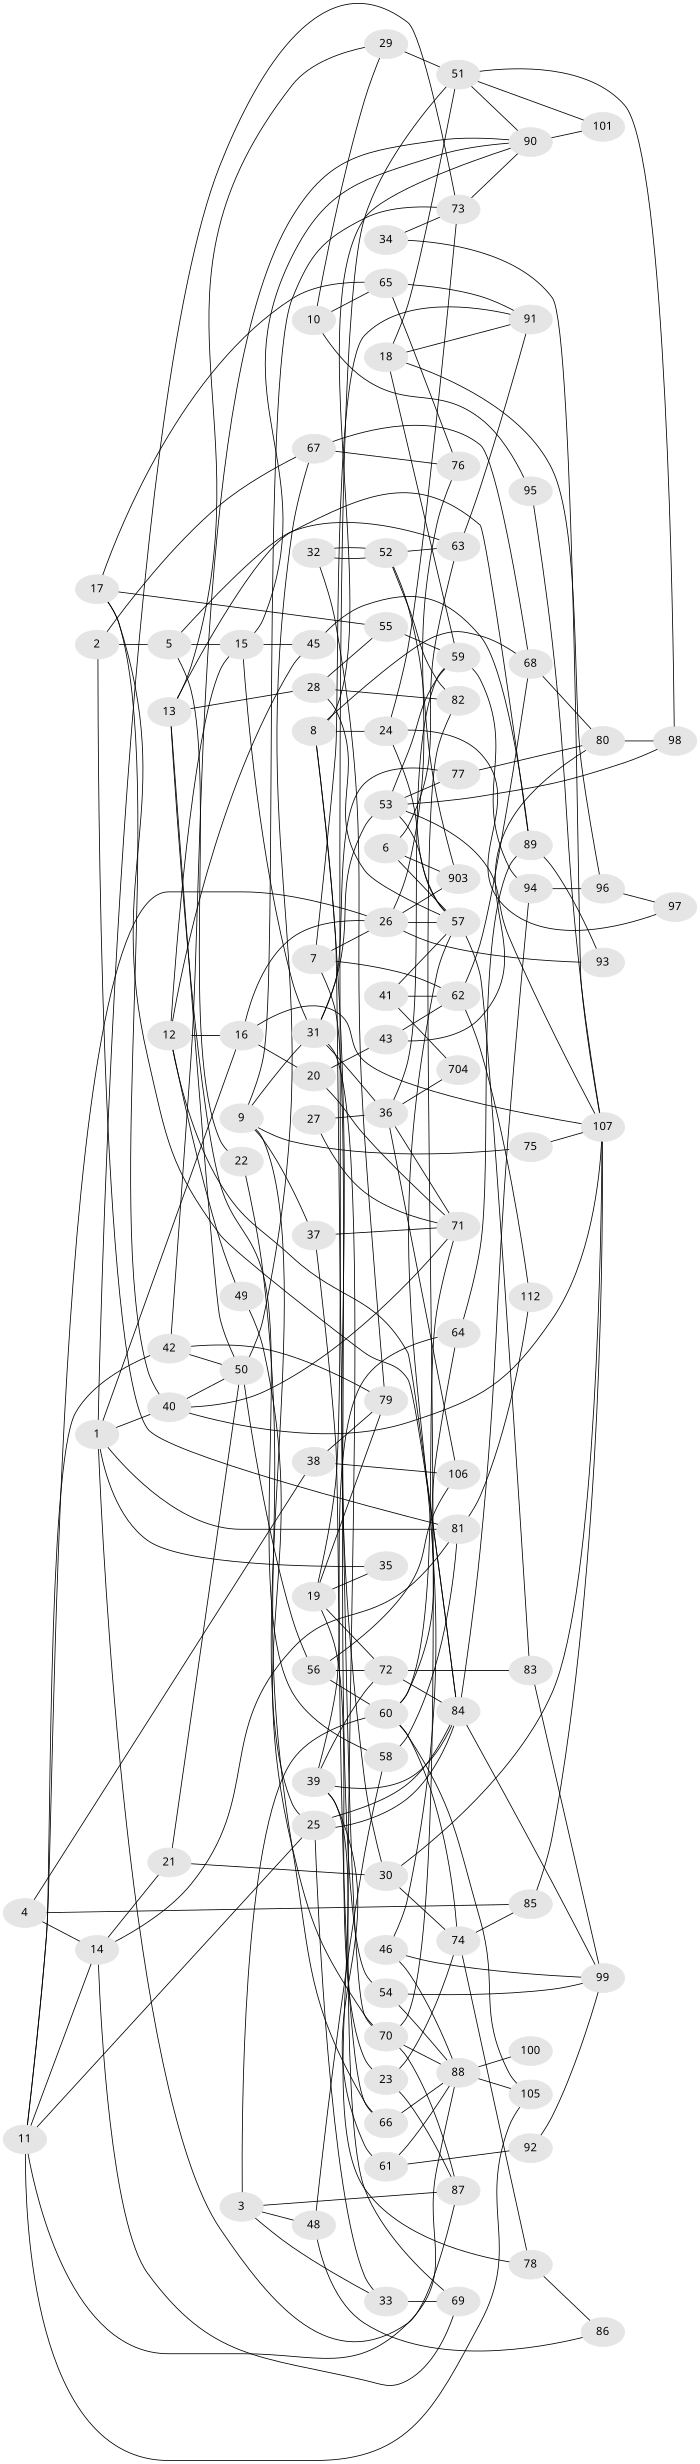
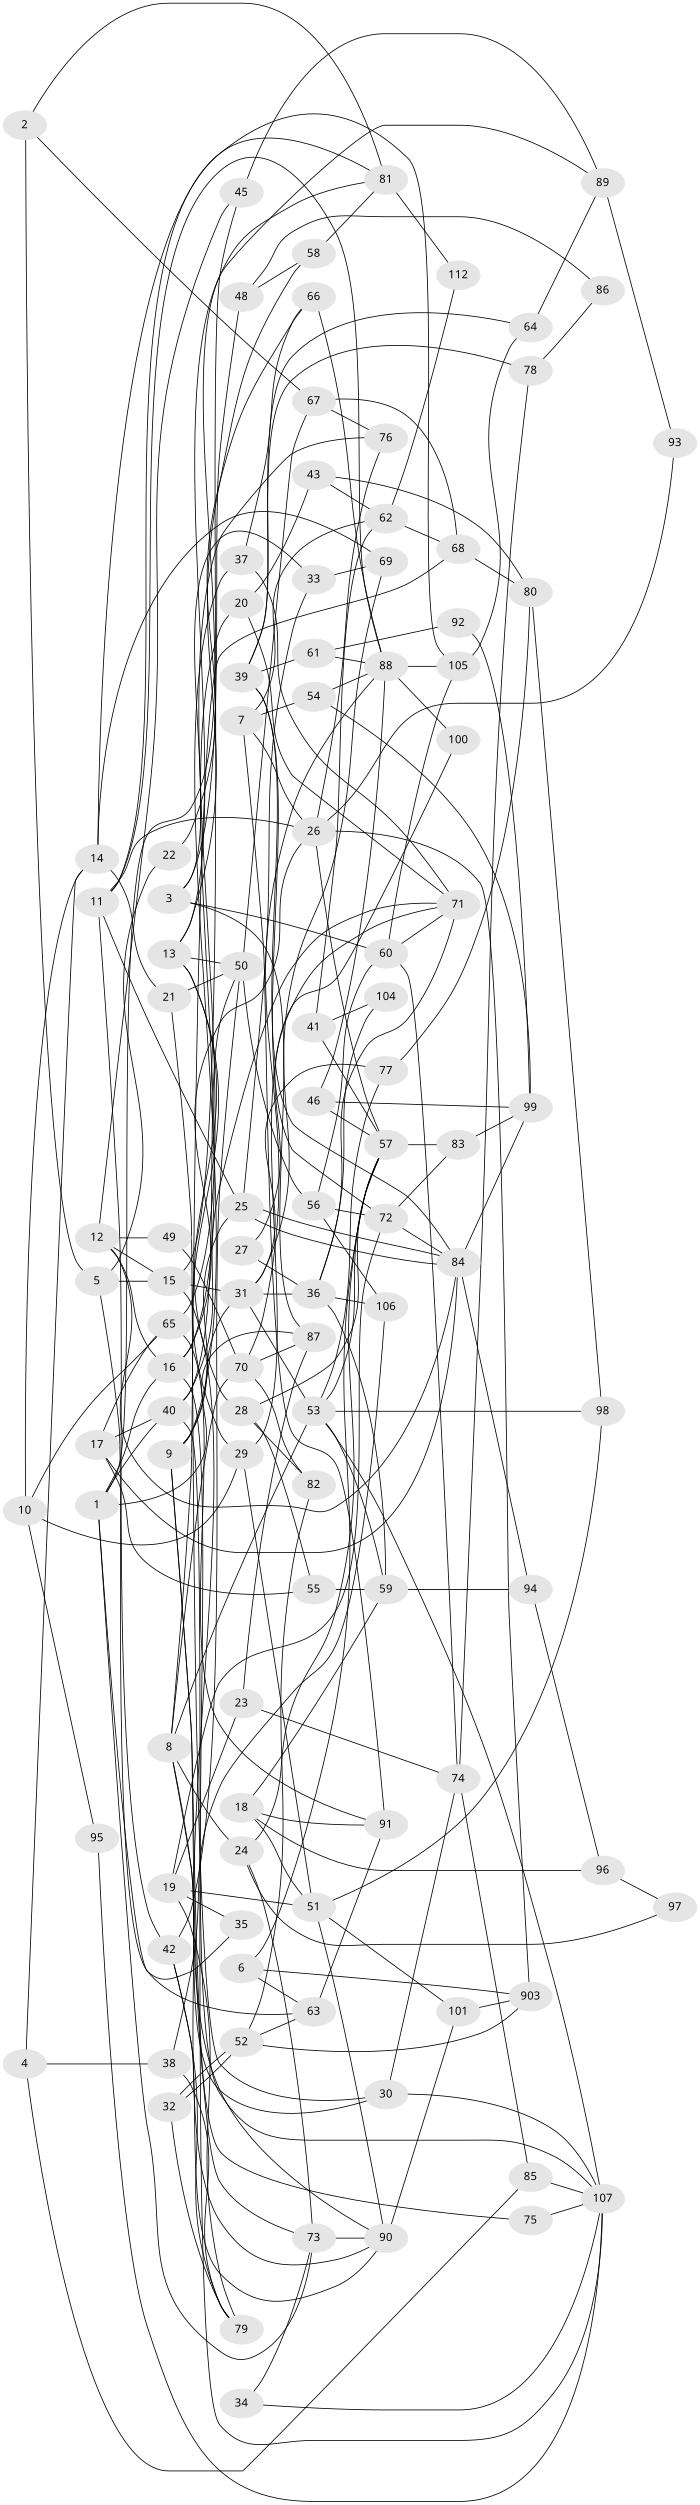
none -> (311, 992)
(458, 1070) -> (386, 997)
(438, 1446) -> (495, 497)
none -> (236, 1577)
none -> (494, 2004)
(61, 2045) -> (32, 1180)
